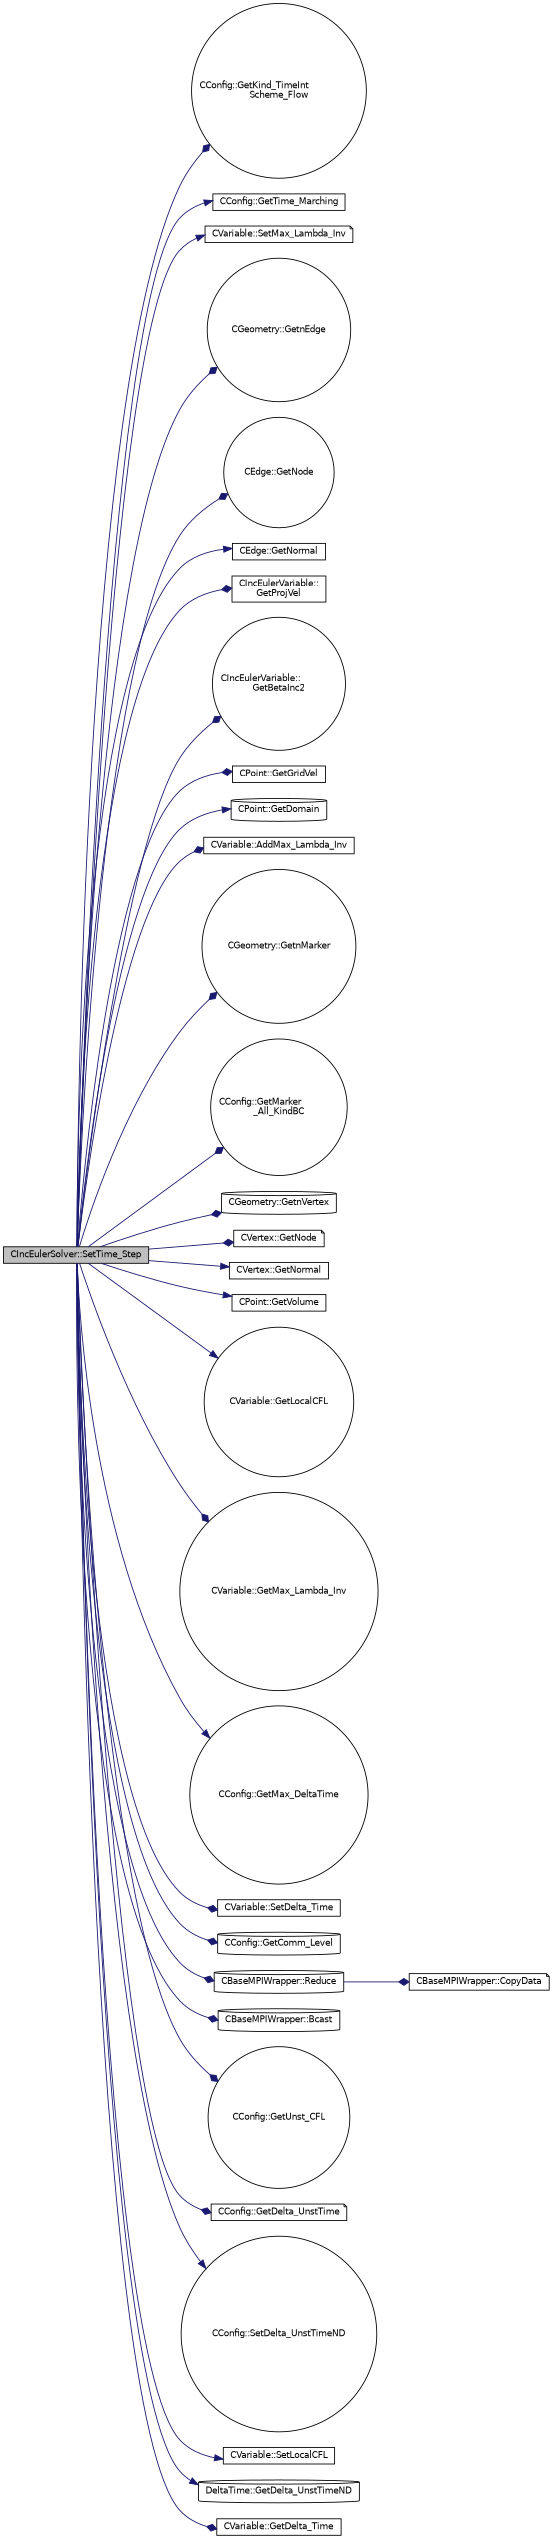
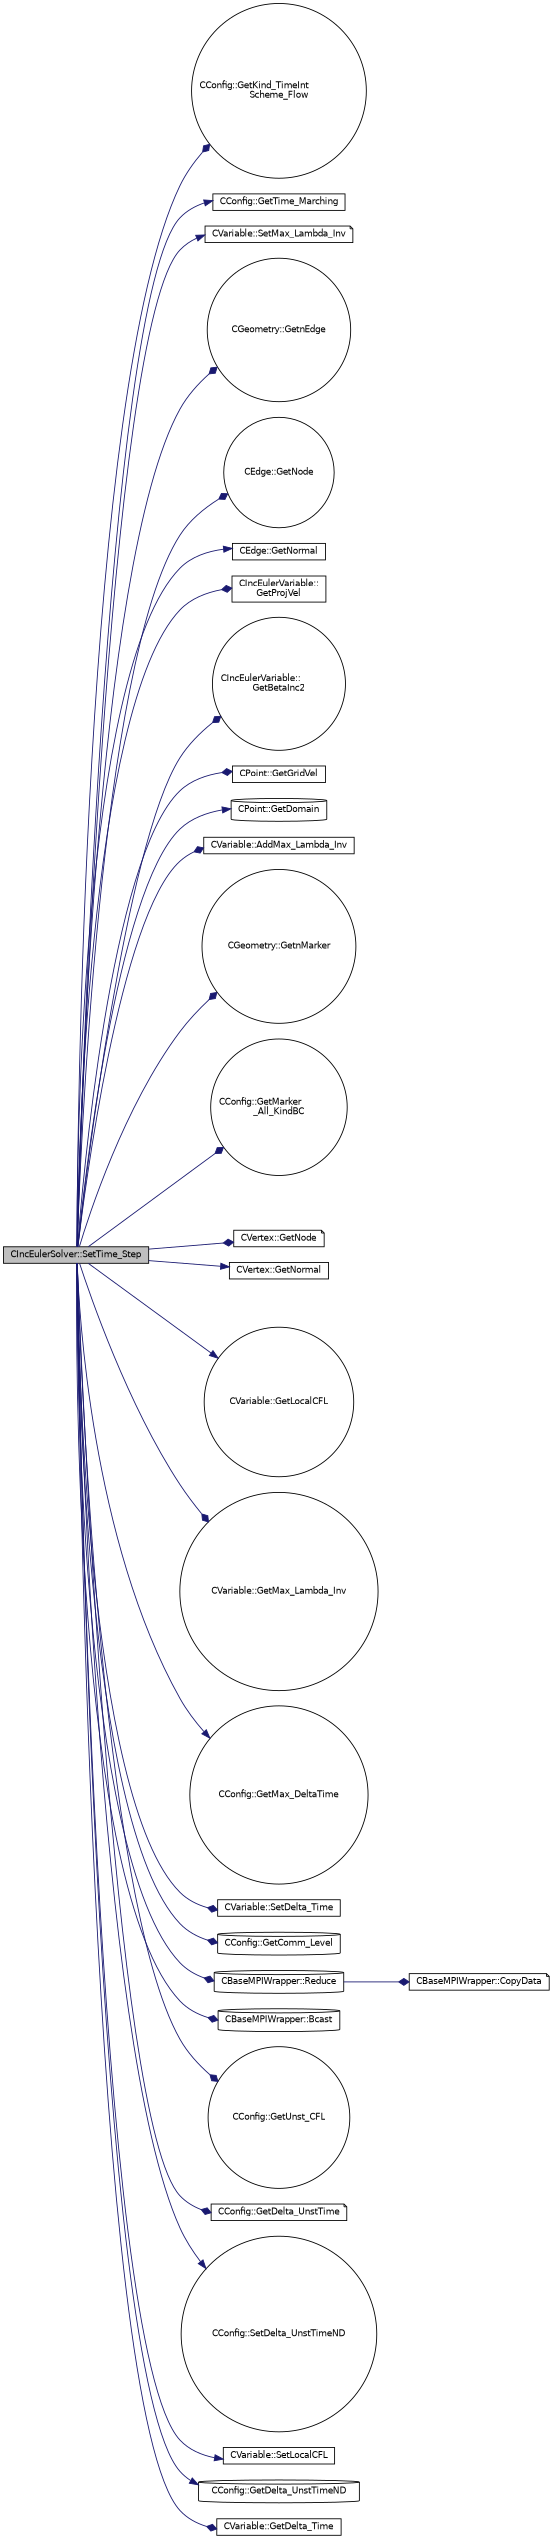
(279, 1203) -> none
(279, 1303) -> none
(279, 2491) -> (279, 2491)
